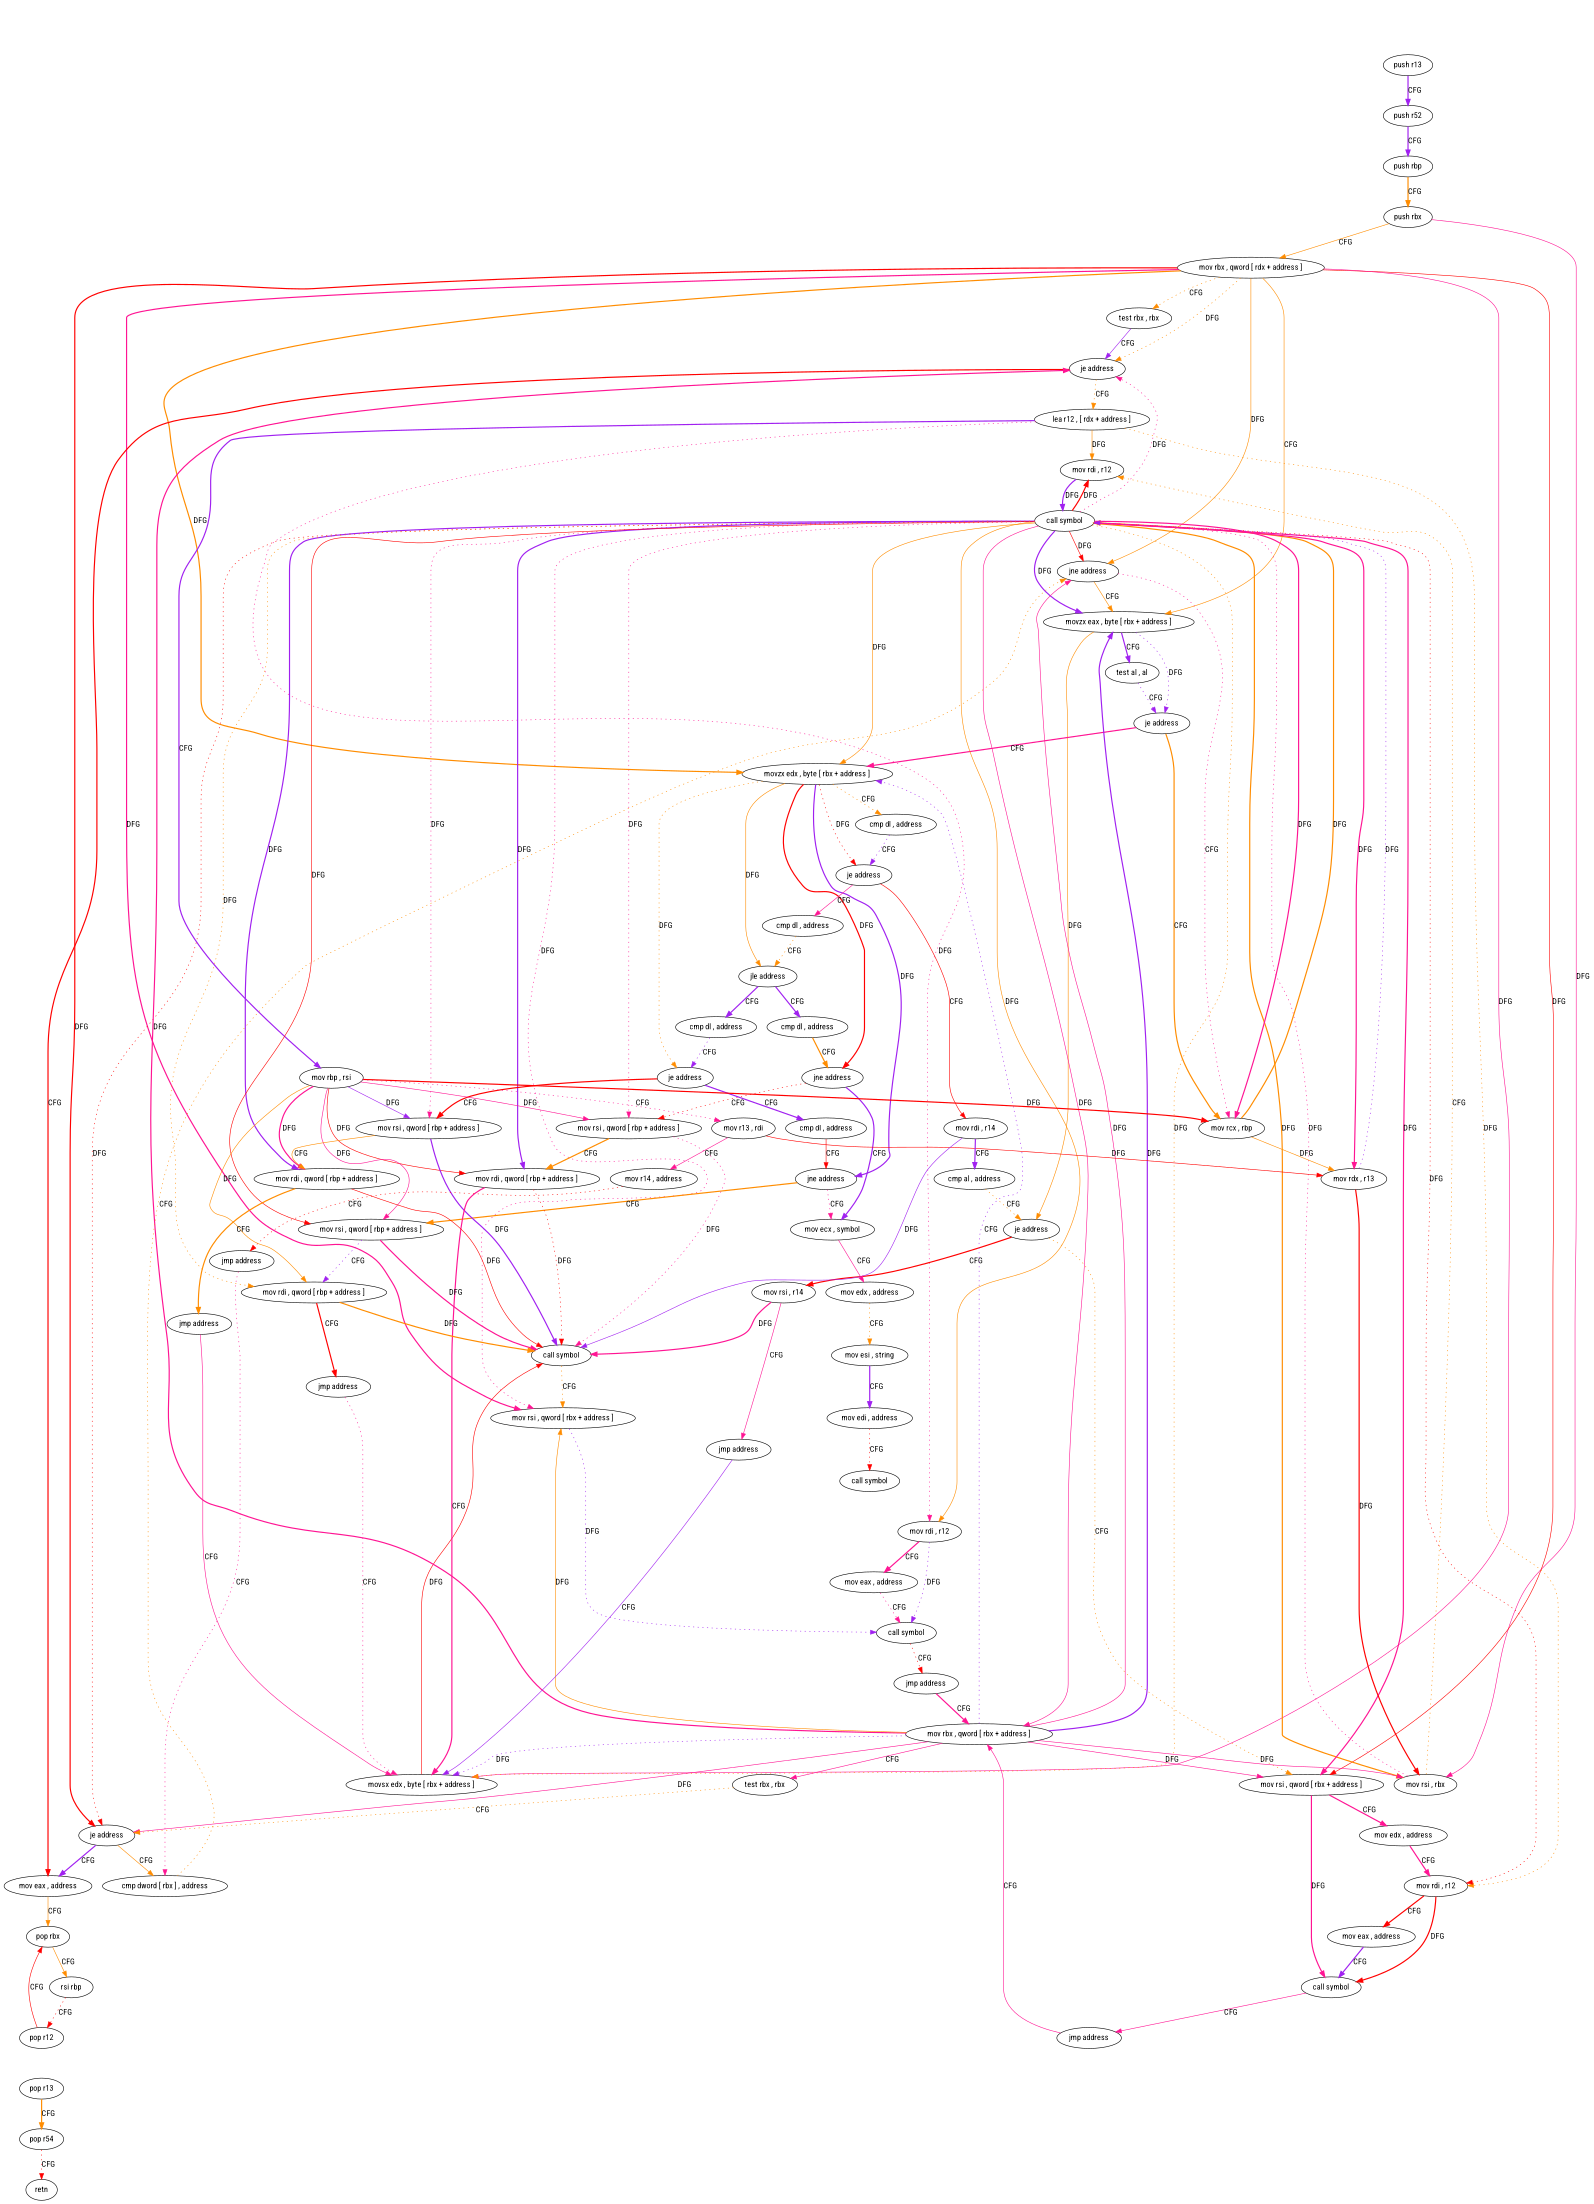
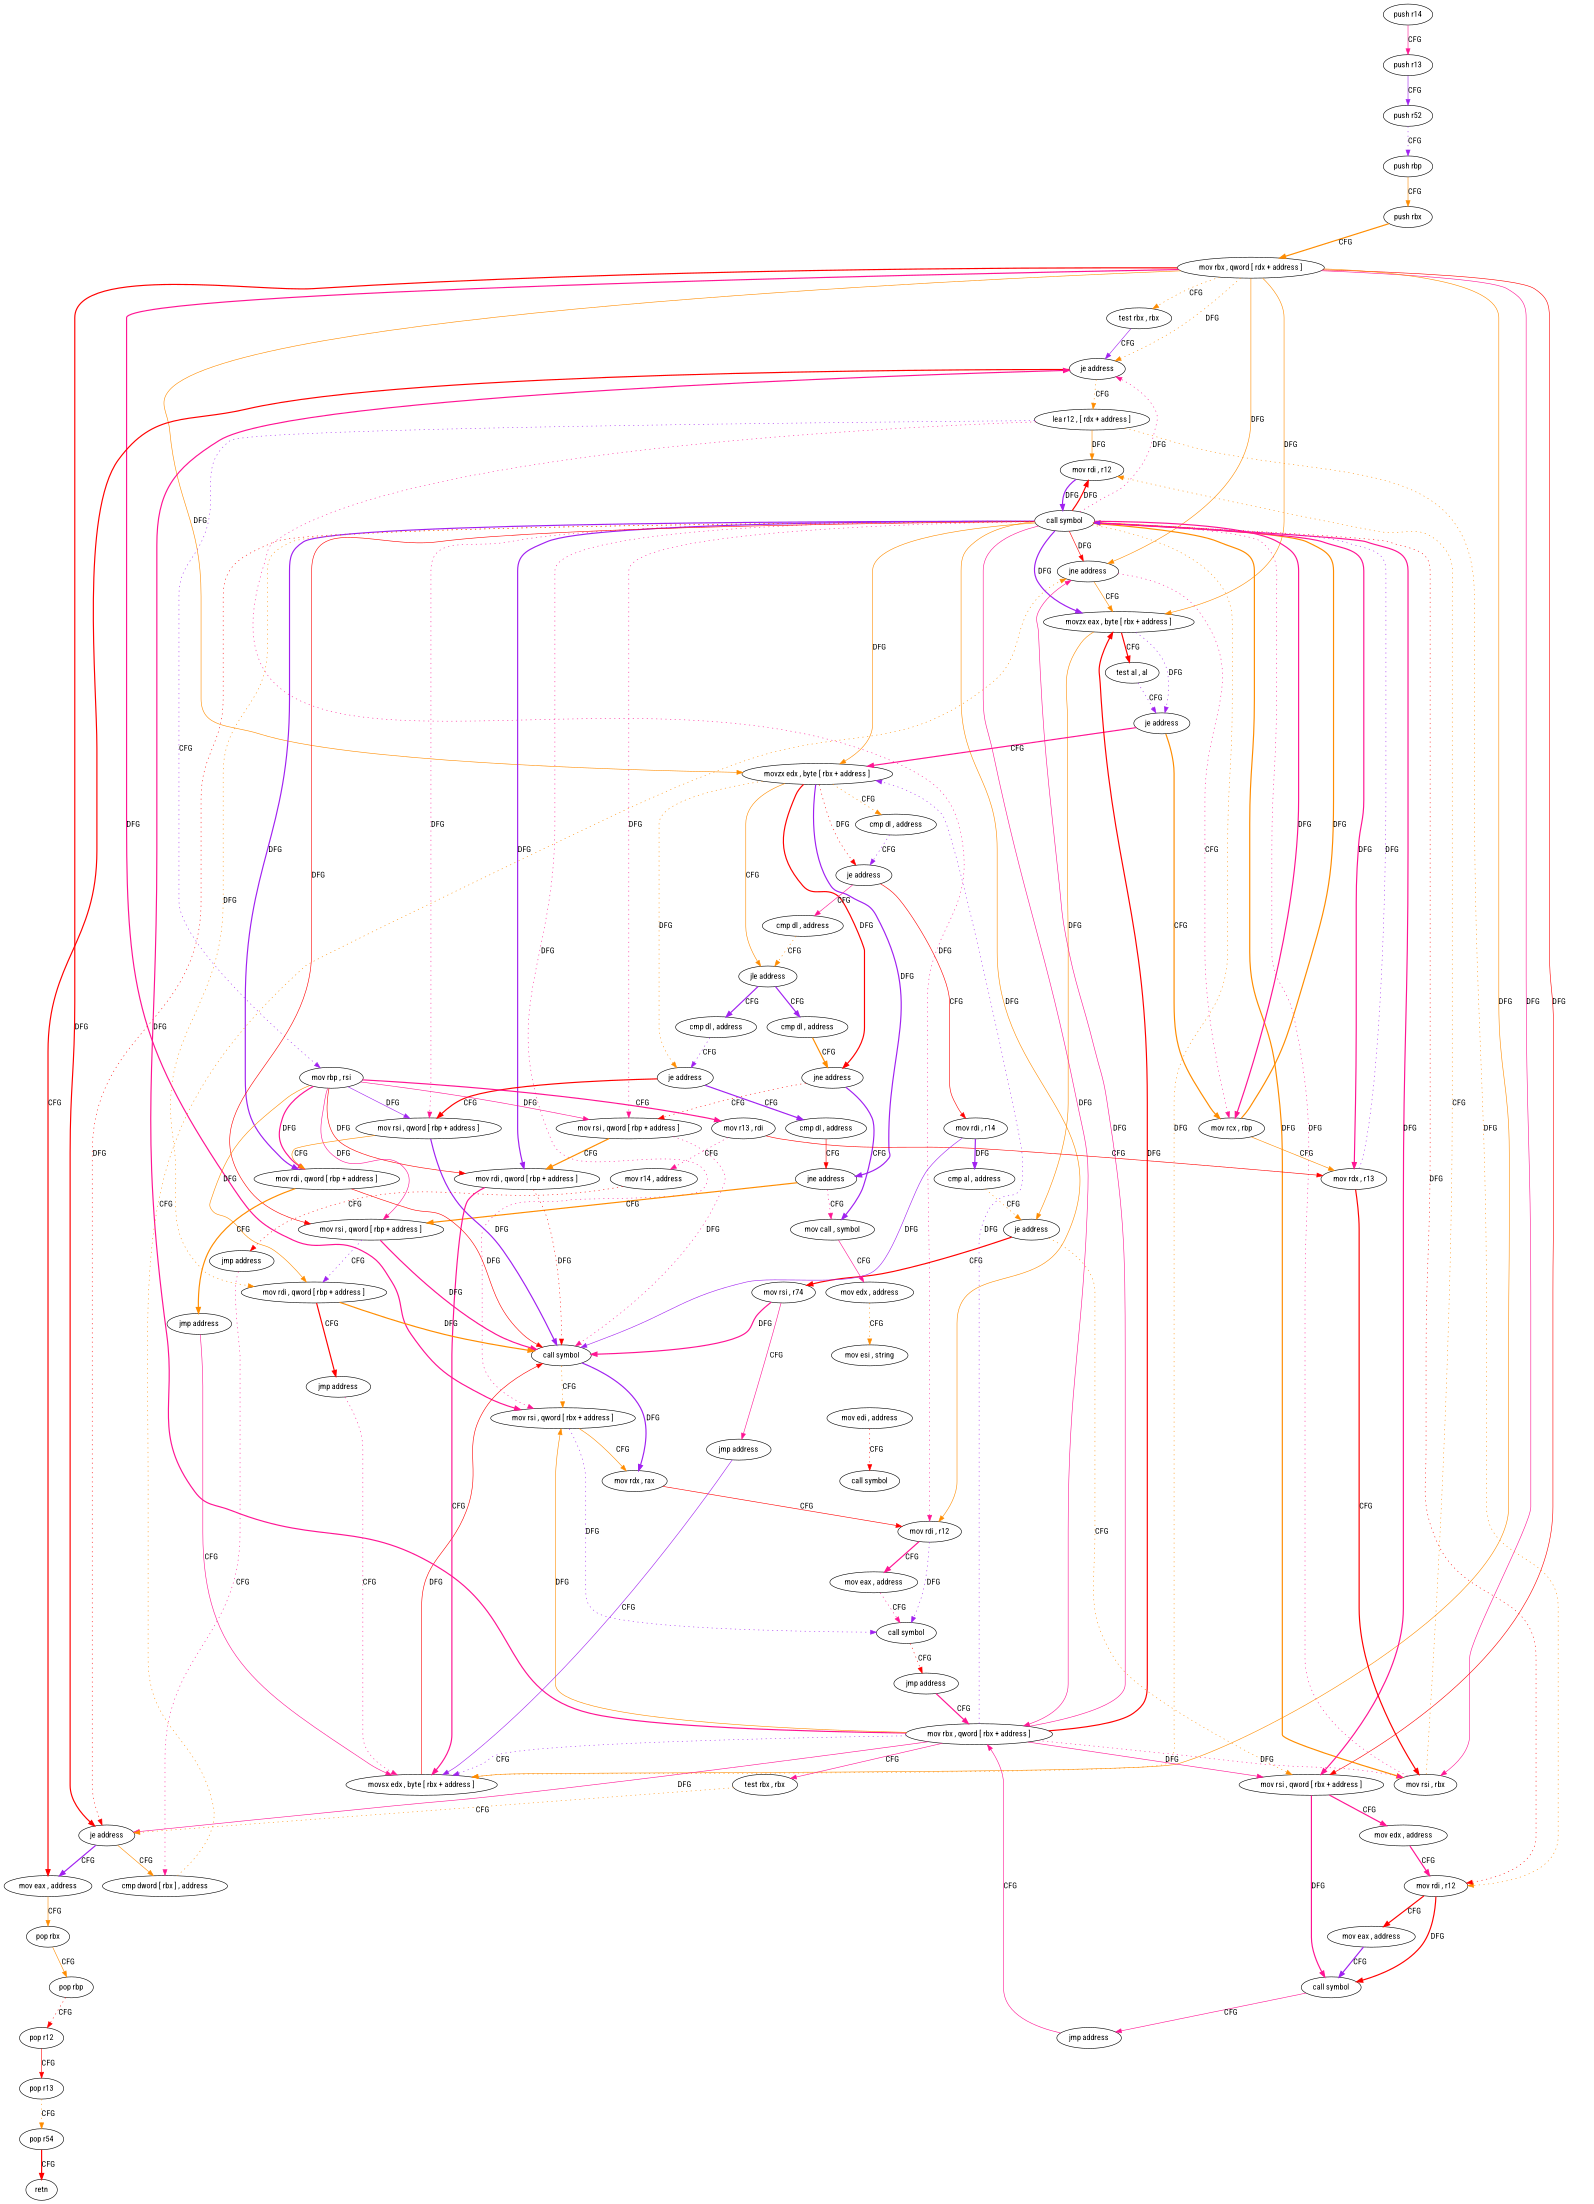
none -> (1408, 15)
(1408, 88) -> (1408, 88)
(1408, 138) -> (1408, 138)
(1408, 189) -> (1408, 189)
(1337, 240) -> (1337, 240)
(240, 360) -> (240, 360)
(288, 435) -> (288, 435)
(1291, 445) -> (1291, 445)
(1125, 645) -> (1125, 645)
(753, 875) -> (753, 875)
(1576, 959) -> (1526, 943)
(530, 1093) -> (530, 1093)
(783, 1095) -> none
(699, 1153) -> (699, 1153)
(983, 1154) -> (983, 1154)
(1119, 1154) -> (1119, 1154)
(1307, 1154) -> (1307, 1154)
(1147, 1219) -> (1147, 1219)
(832, 1230) -> (832, 1230)
(991, 1230) -> (991, 1230)
(784, 1292) -> (784, 1292)
(1509, 1383) -> (1509, 1383)
(870, 1384) -> none
none -> (635, 1481)
(1366, 1506) -> (1366, 1506)
(1218, 1759) -> (1218, 1759)
(503, 1760) -> (503, 1760)
(71, 1987) -> (71, 1987)
(29, 1989) -> (42, 2060)
(42, 2111) -> (42, 2111)
(42, 2162) -> (42, 2162)
